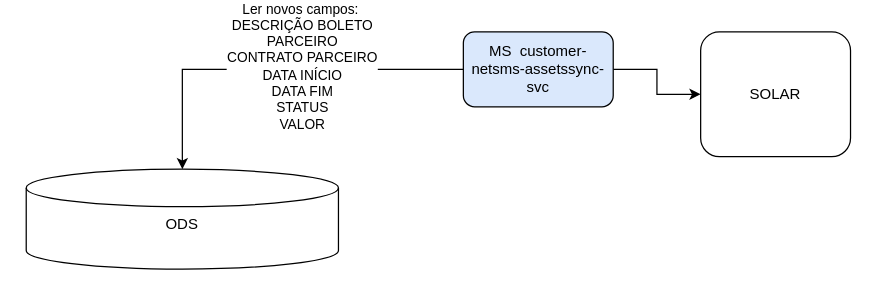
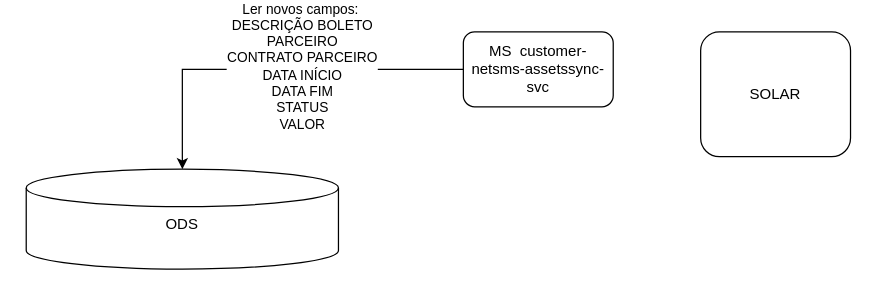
(538, 69) -> (538, 69)
(657, 77) -> none
